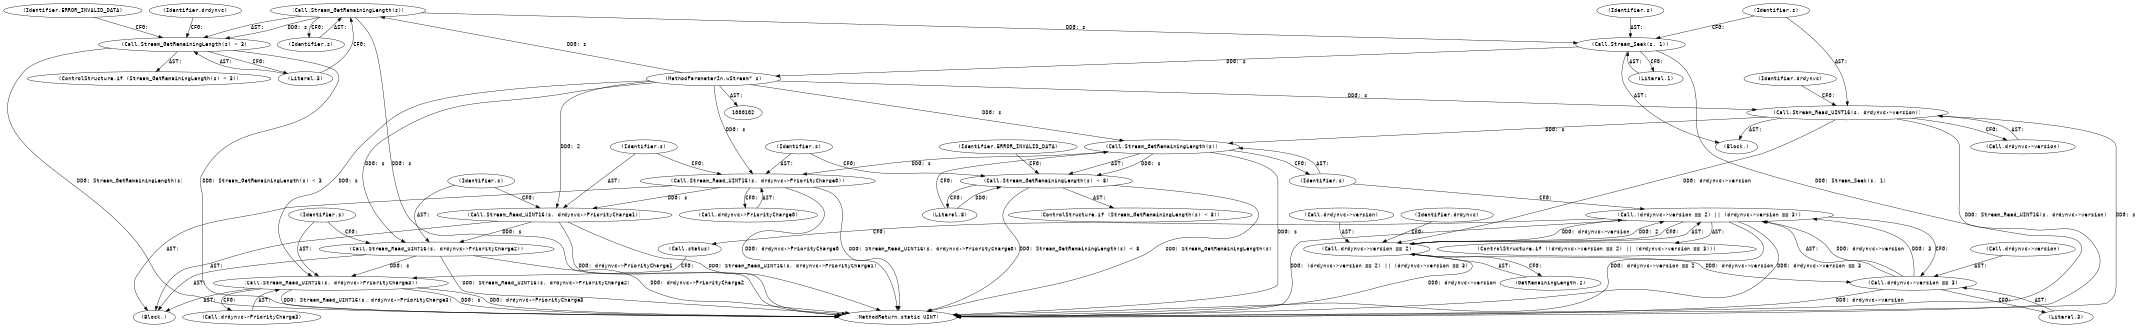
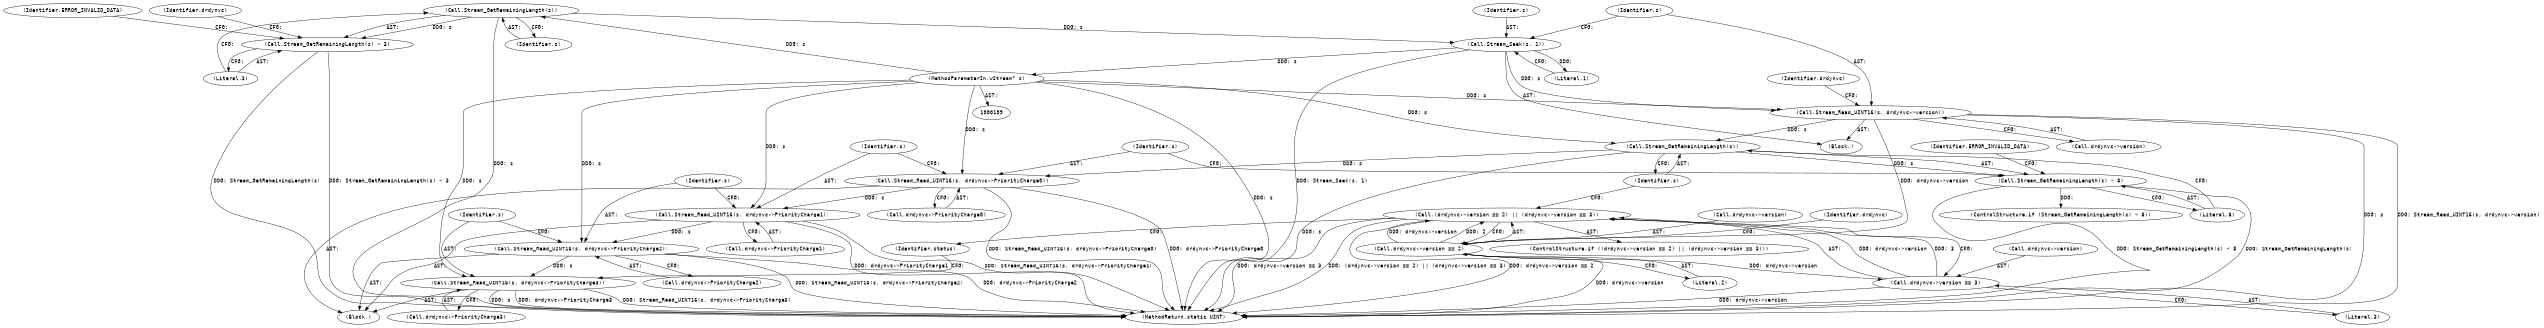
(1637, 62) -> (1543, 62)
(1659, 62) -> (1568, 62)
(149, 79) -> none
none -> (1598, 101)
(743, 113) -> (992, 113)
(571, 147) -> (776, 147)
none -> (1229, 163)
(984, 198) -> (2195, 198)
(1101, 198) -> (2069, 198)
(690, 249) -> (925, 249)
none -> (775, 249)
none -> (712, 283)
(1551, 283) -> (1710, 283)
